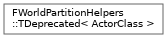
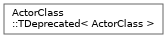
(84, 19) -> (84, 19)
